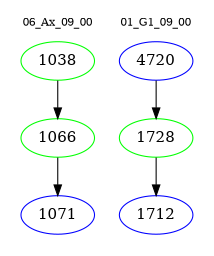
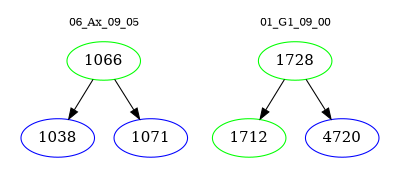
(58, 23) -> (104, 23)
(58, 61) -> (58, 138)
(58, 94) -> (84, 95)
(156, 94) -> (316, 95)
(156, 215) -> (249, 138)
